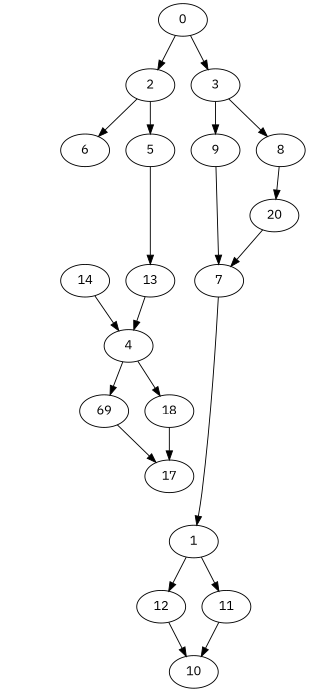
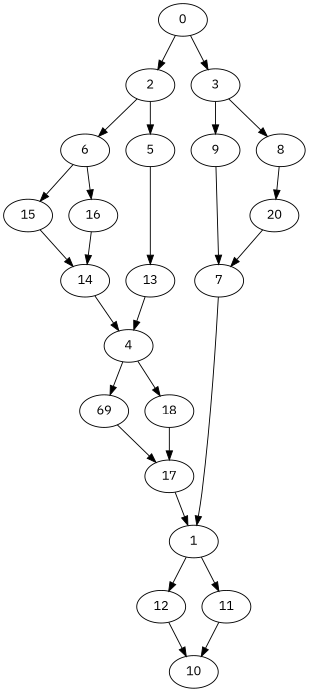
none -> (28, 216)
none -> (93, 216)
none -> (180, 505)
